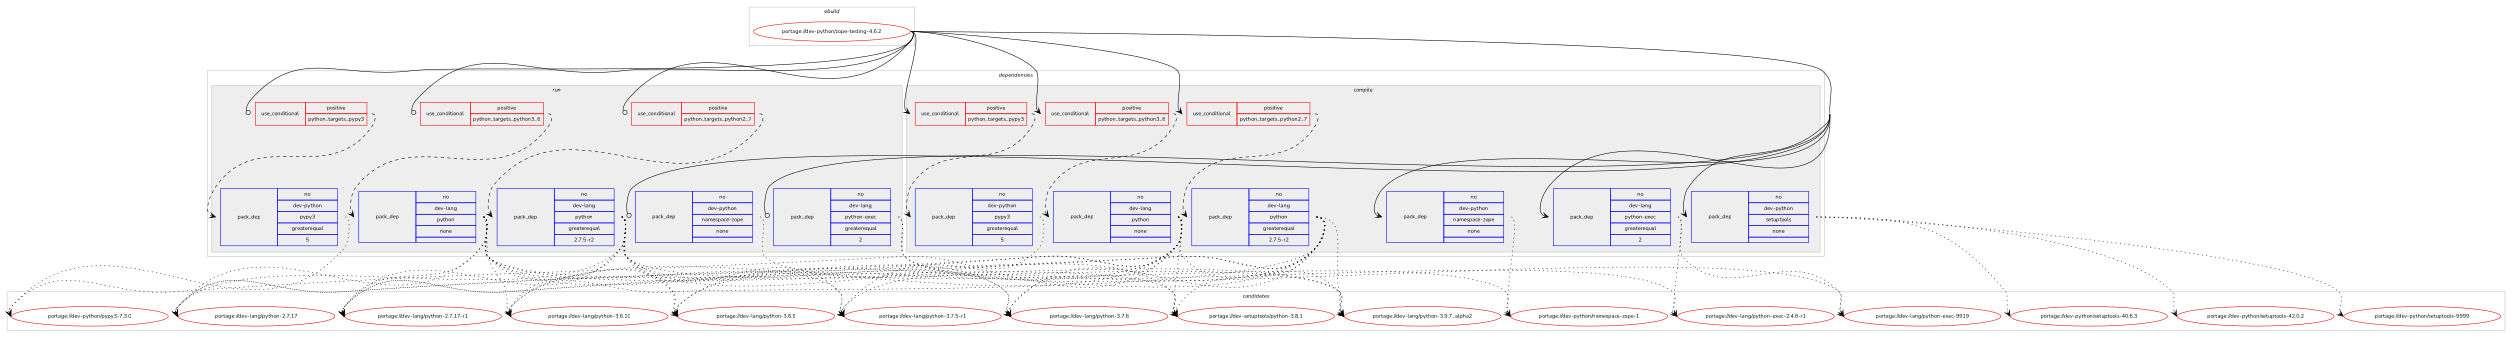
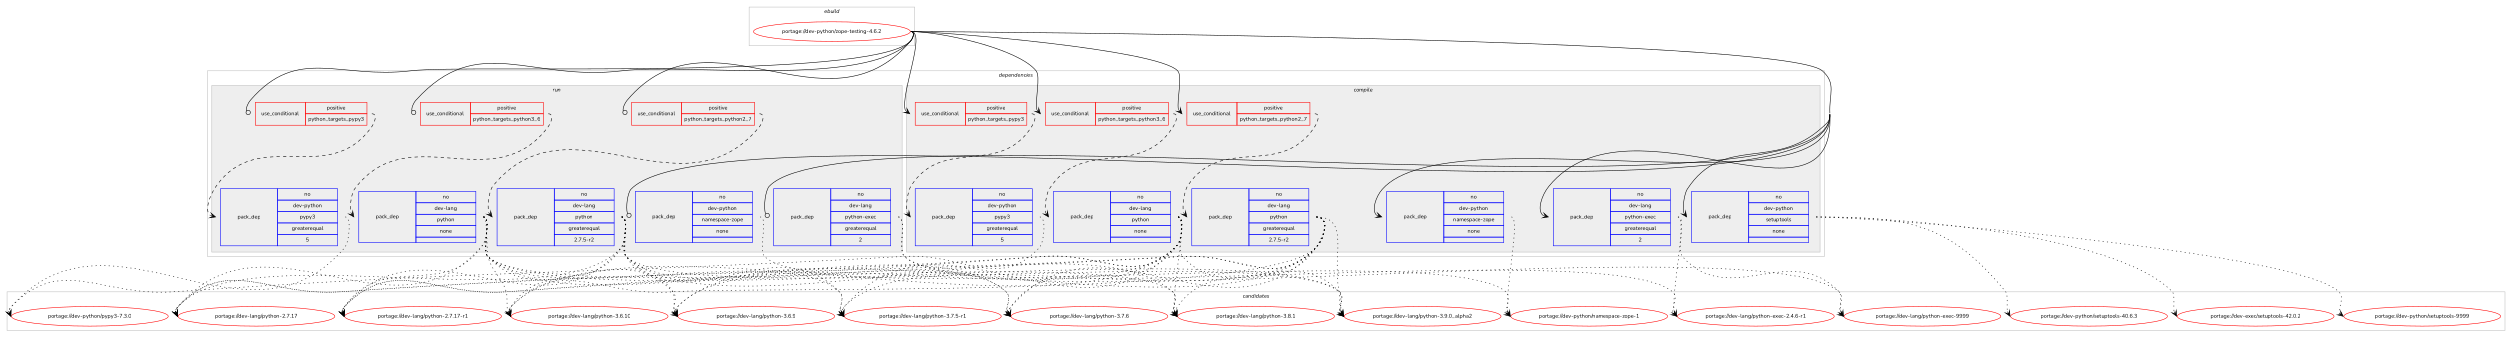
(1256, 316) -> (1256, 316)
(1423, 316) -> (1423, 316)
(1922, 316) -> (1922, 316)
(2256, 316) -> (2256, 316)
